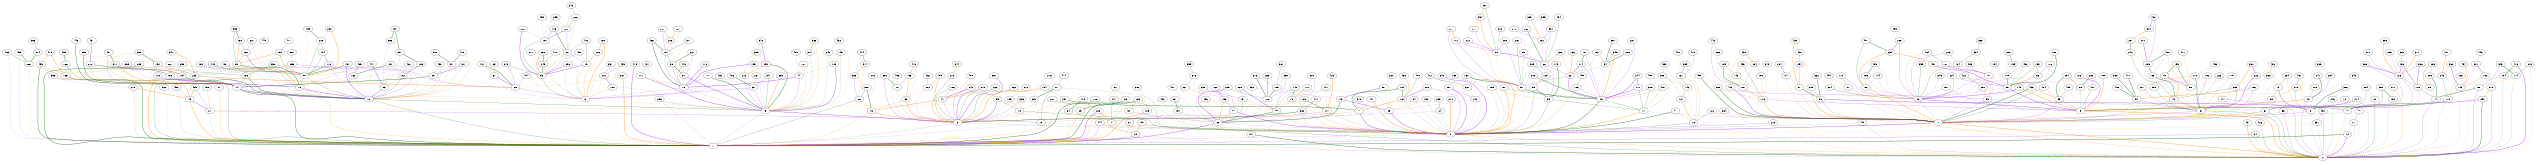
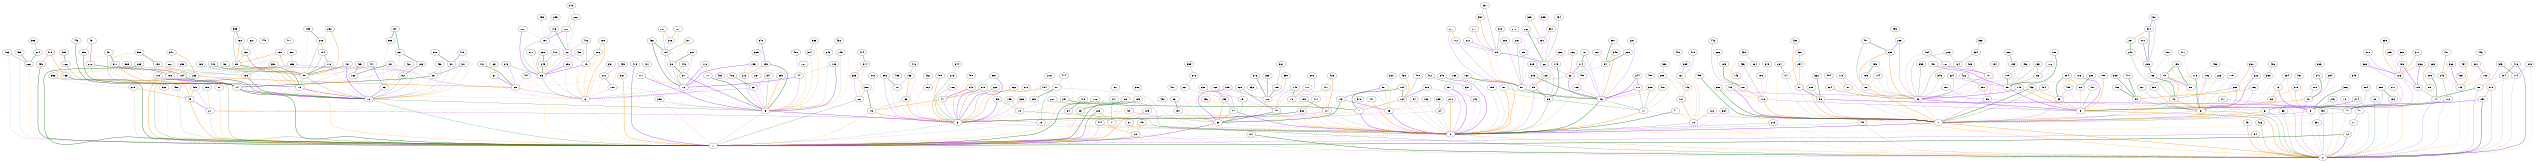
(1912, 57) -> (1893, 83)
(2158, 58) -> (2149, 46)
